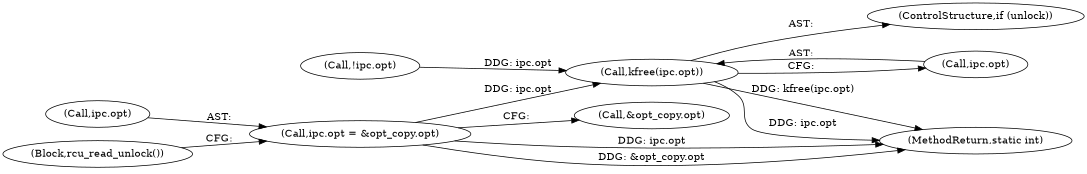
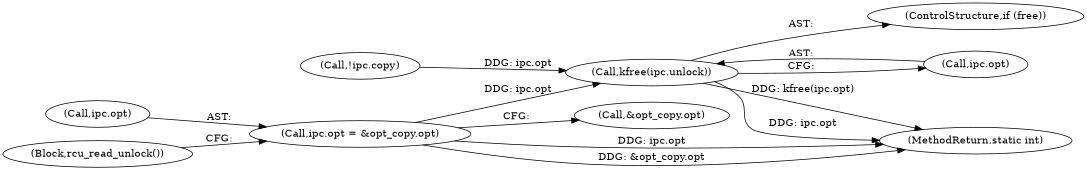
(976, 16) -> (976, 16)
(360, 66) -> (360, 66)
(652, 73) -> (652, 73)
